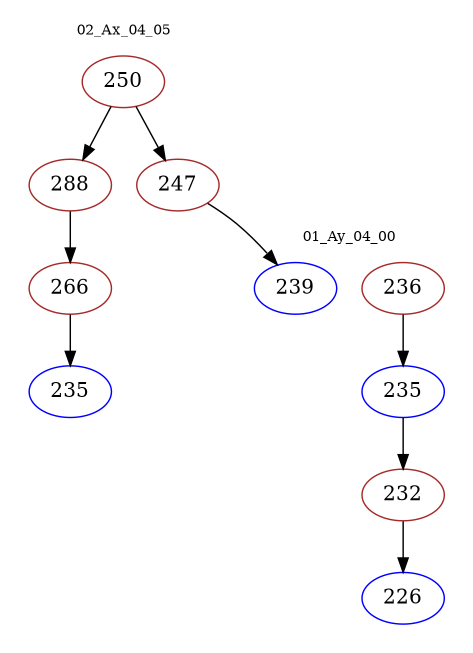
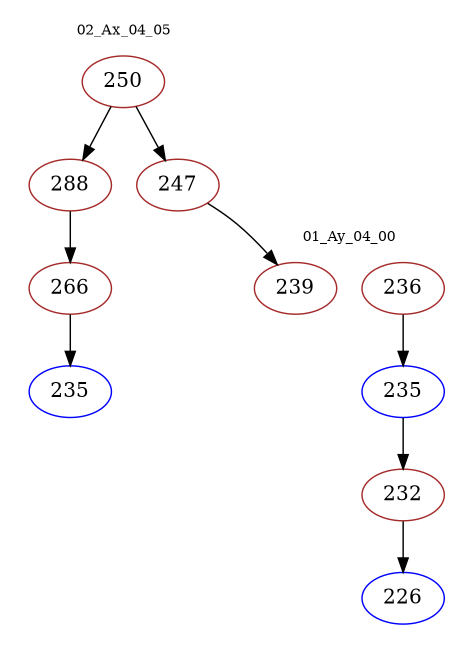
(296, 288) -> (296, 288)
